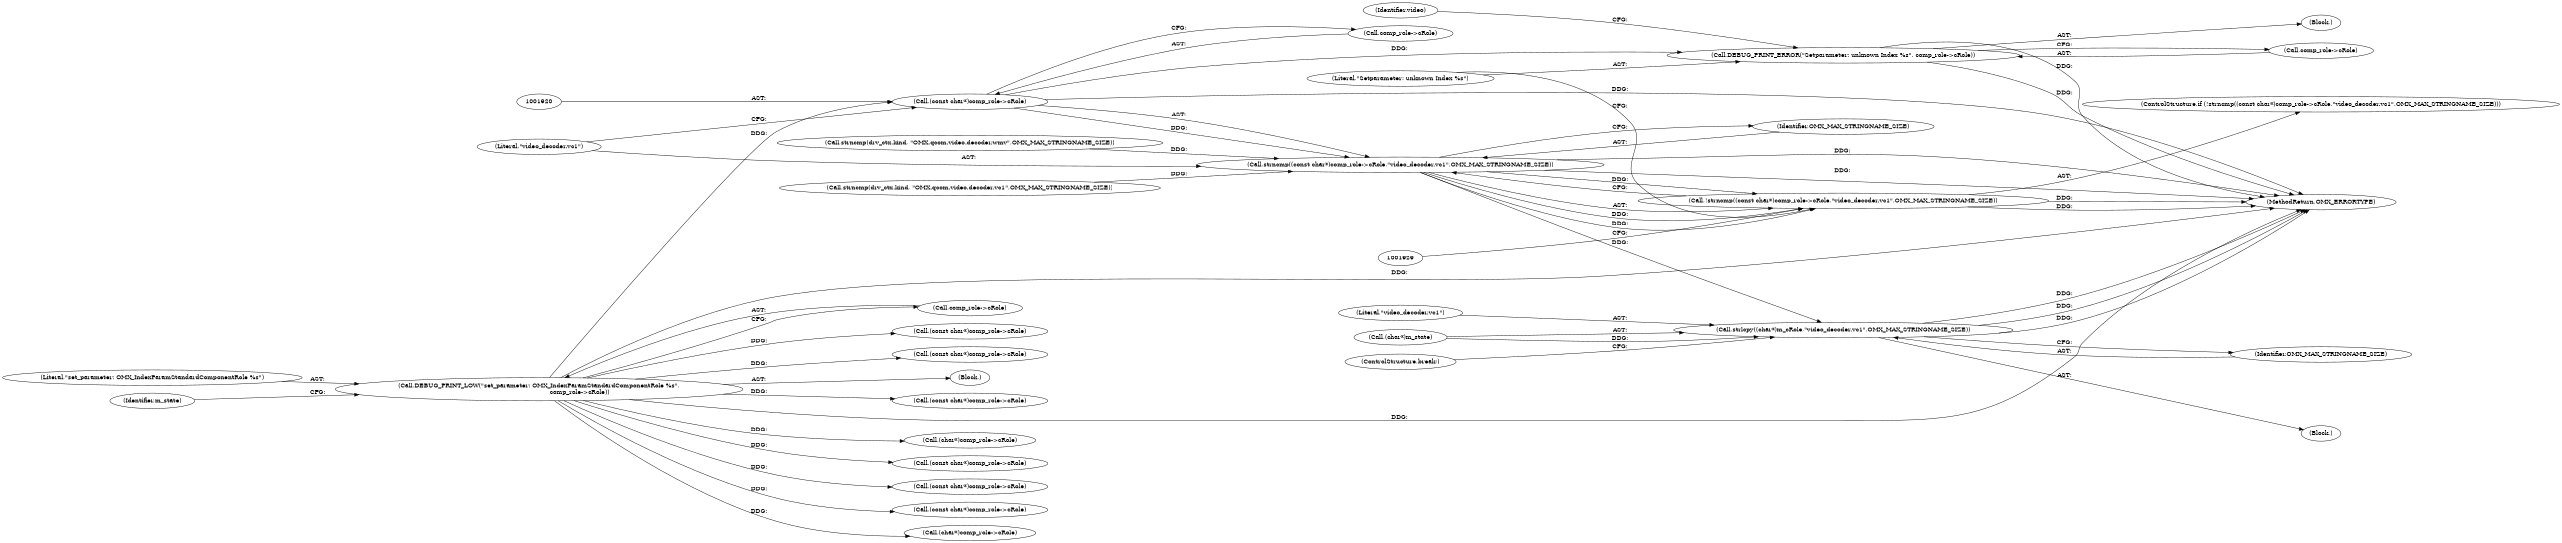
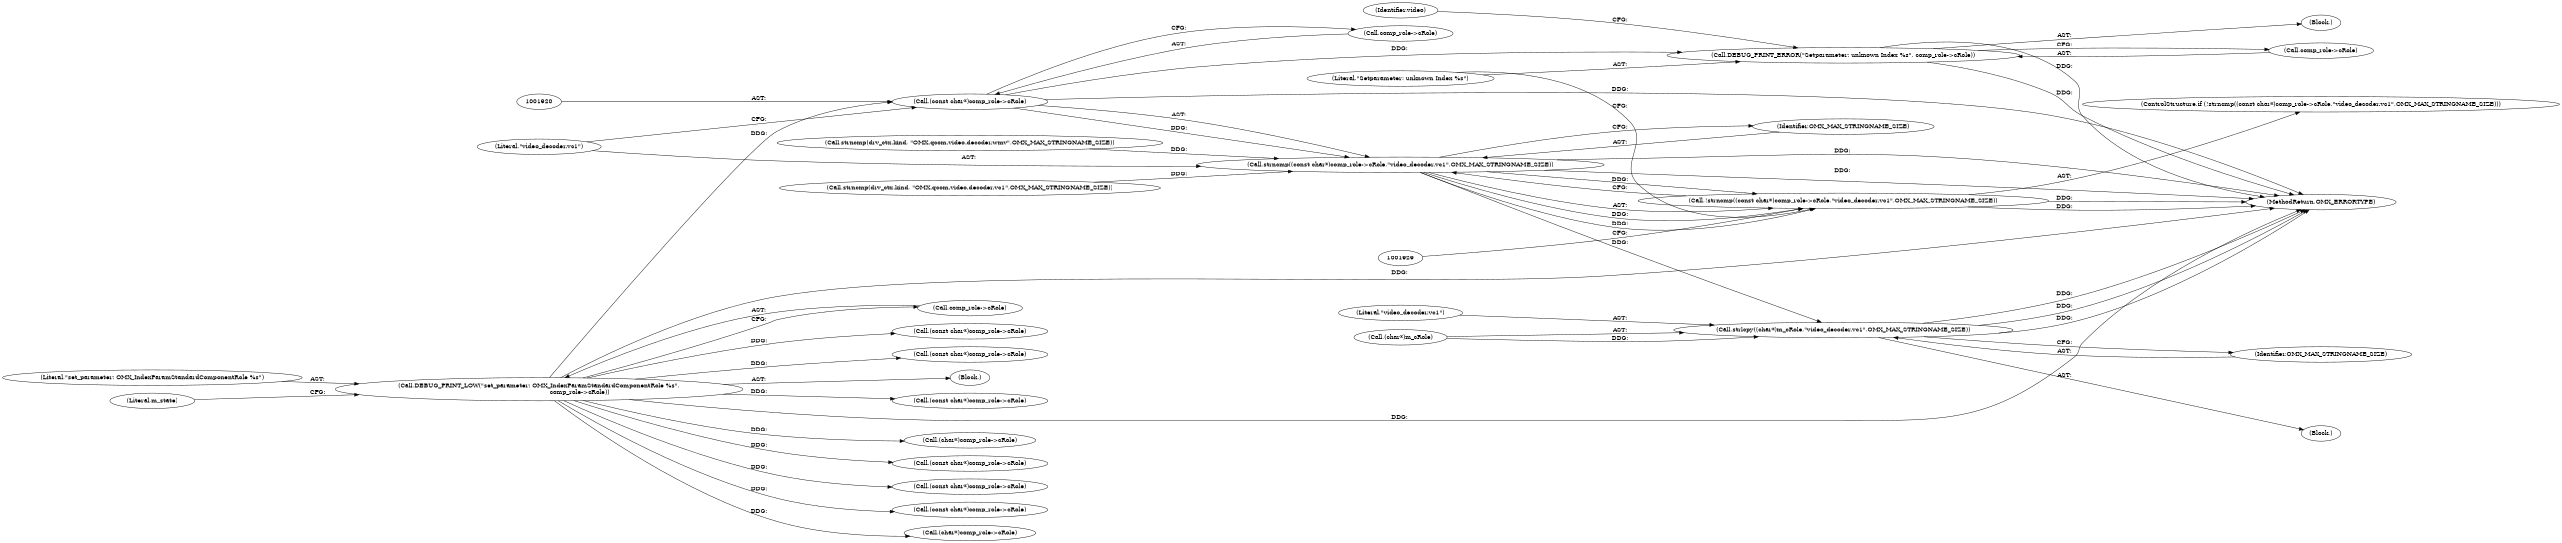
(1401, 337) -> (1401, 337)
(1401, 362) -> none
(152, 401) -> (152, 401)
